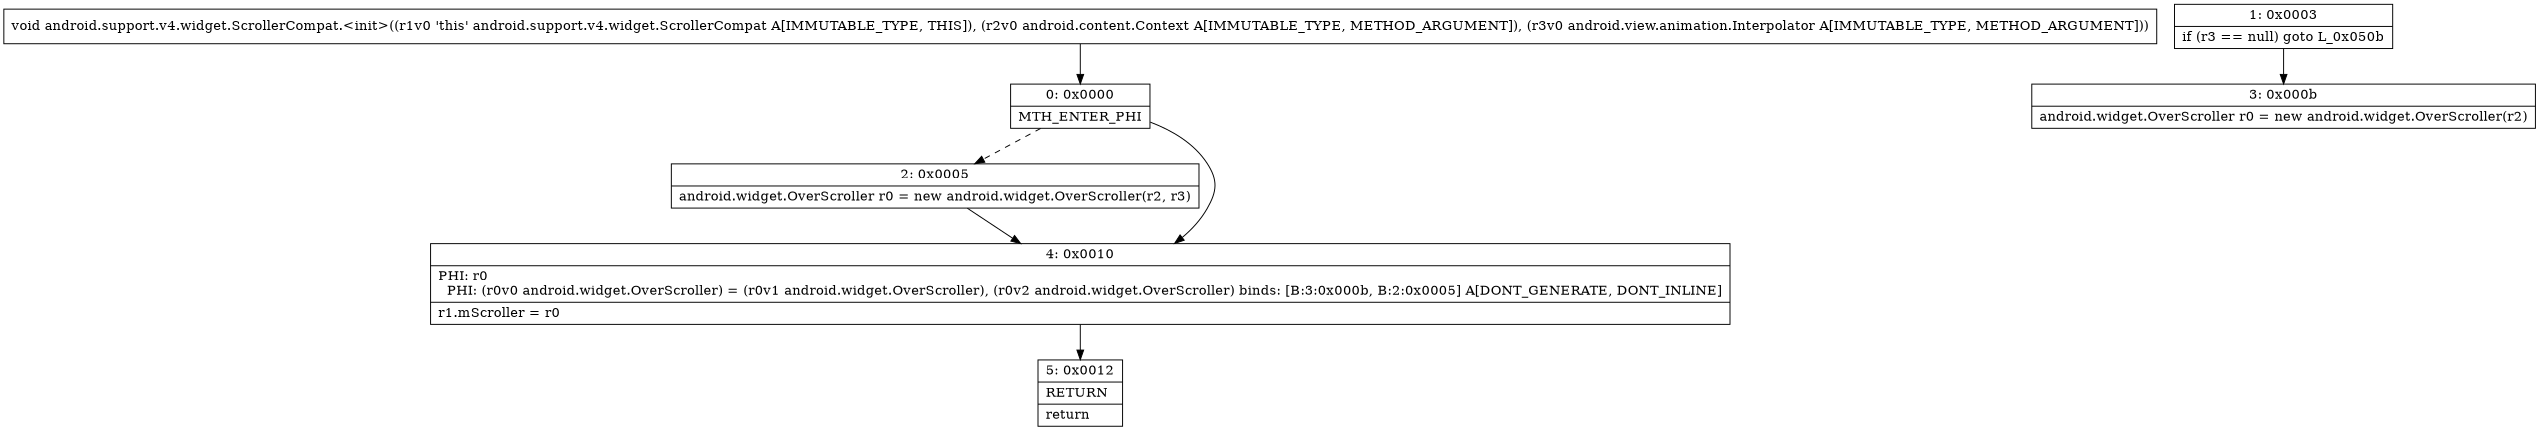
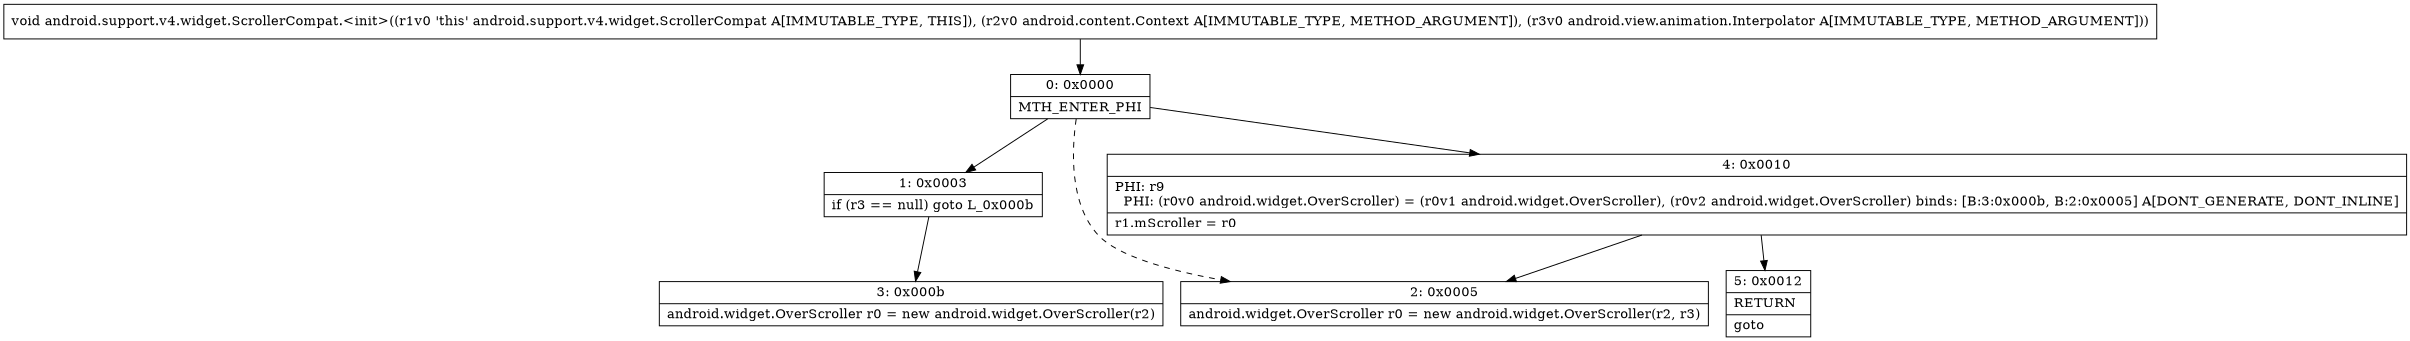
(2284, 37) -> (933, 205)
none -> (1011, 143)
(990, 223) -> (1579, 257)
(466, 276) -> (1142, 187)
(1068, 415) -> (1749, 325)
